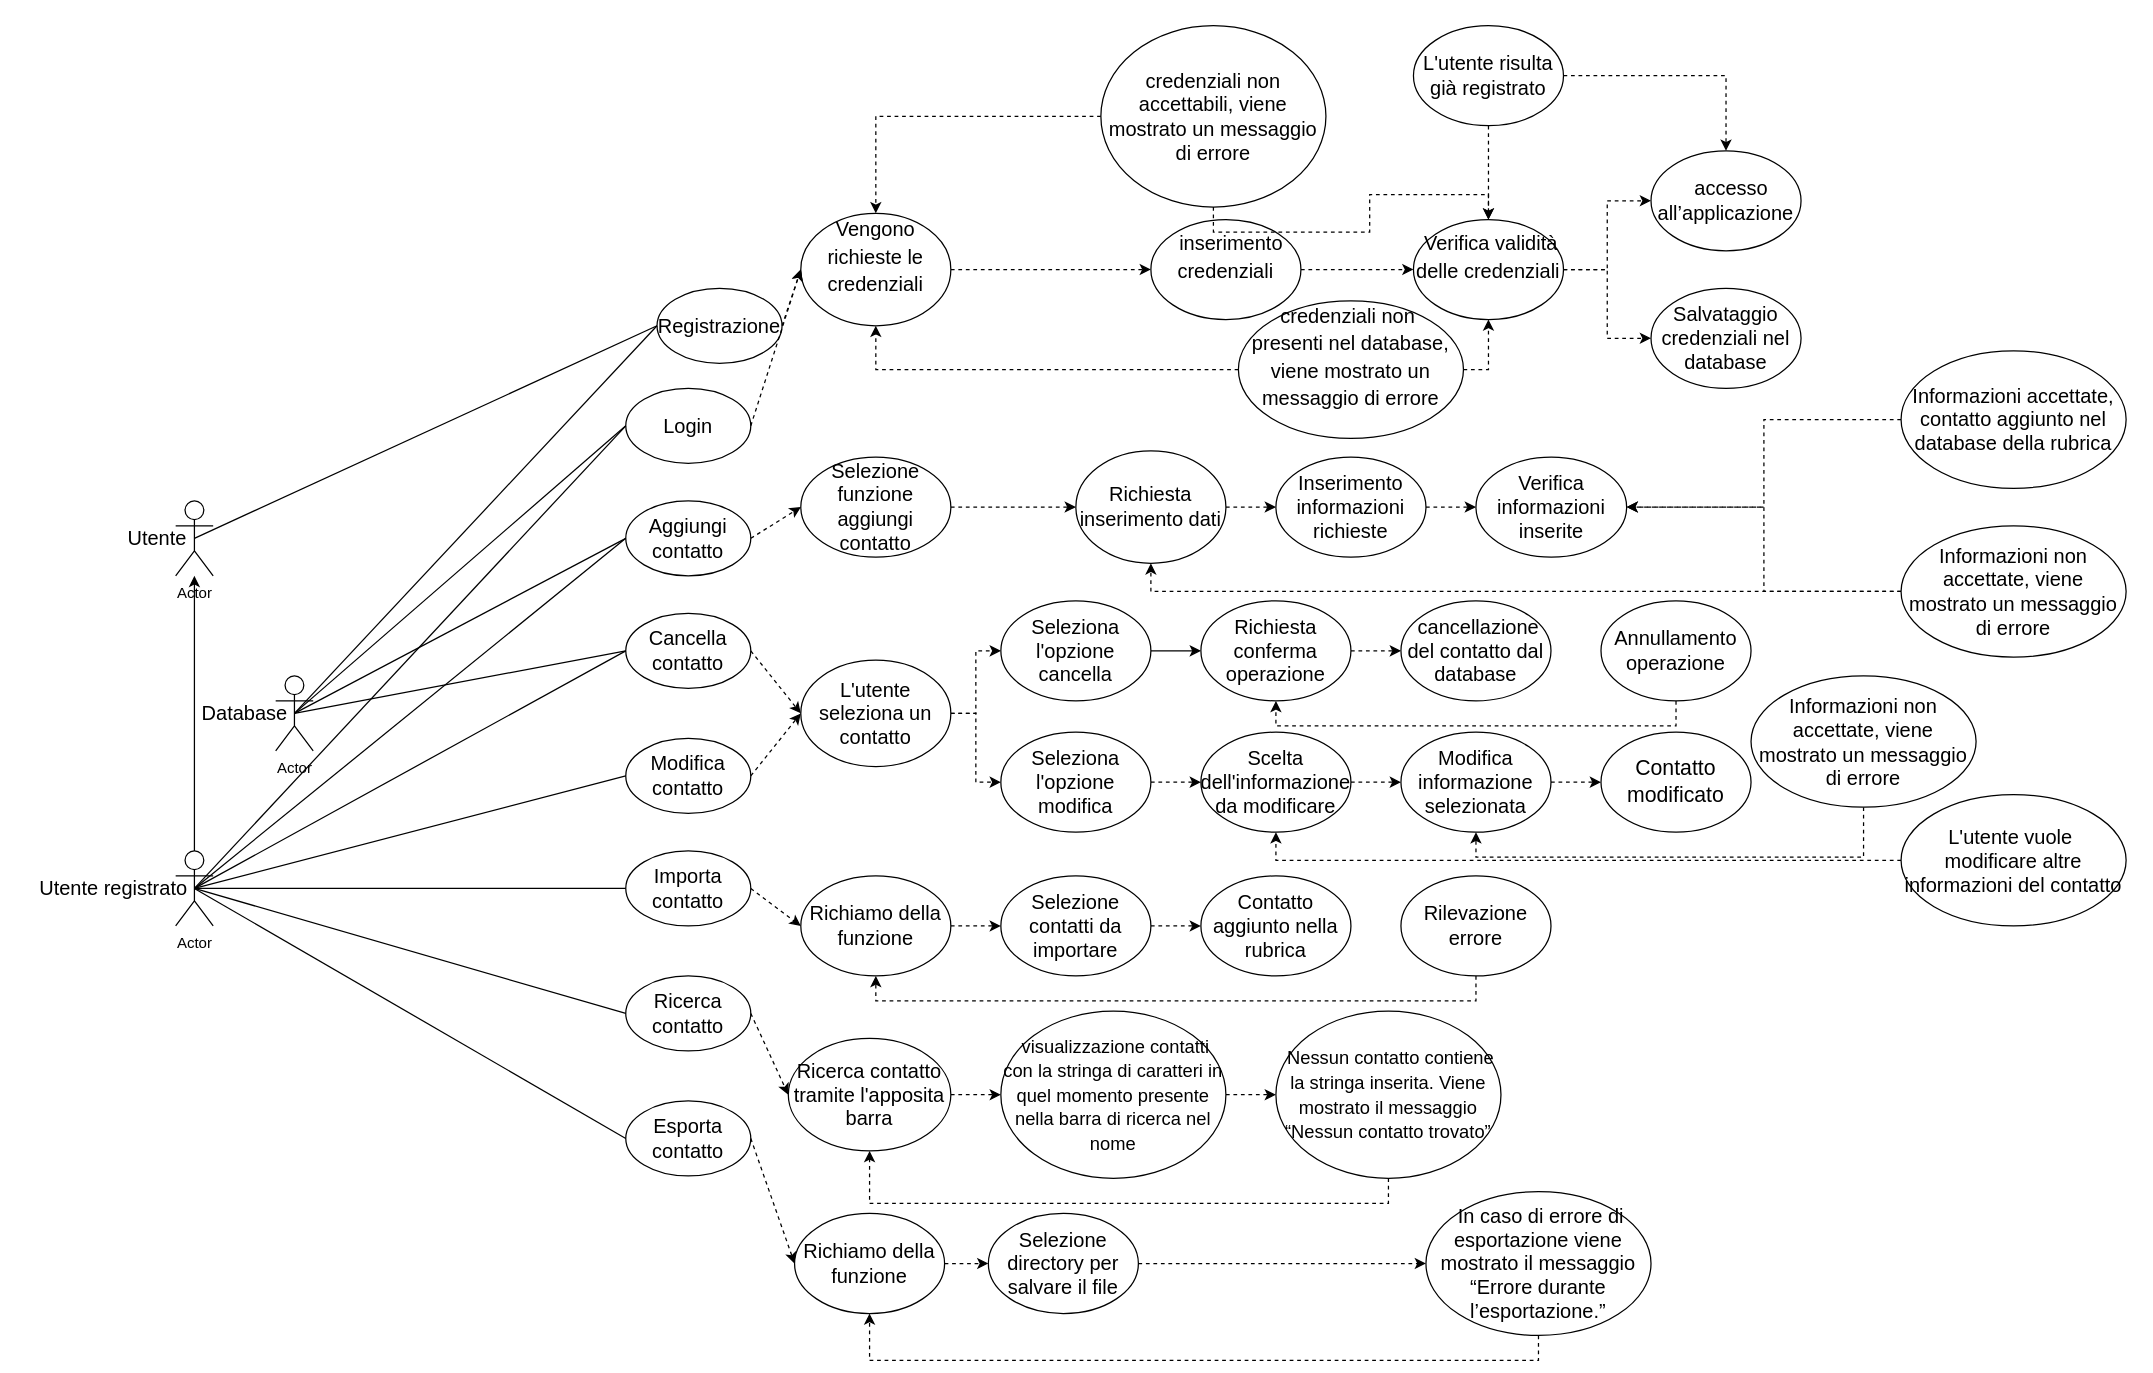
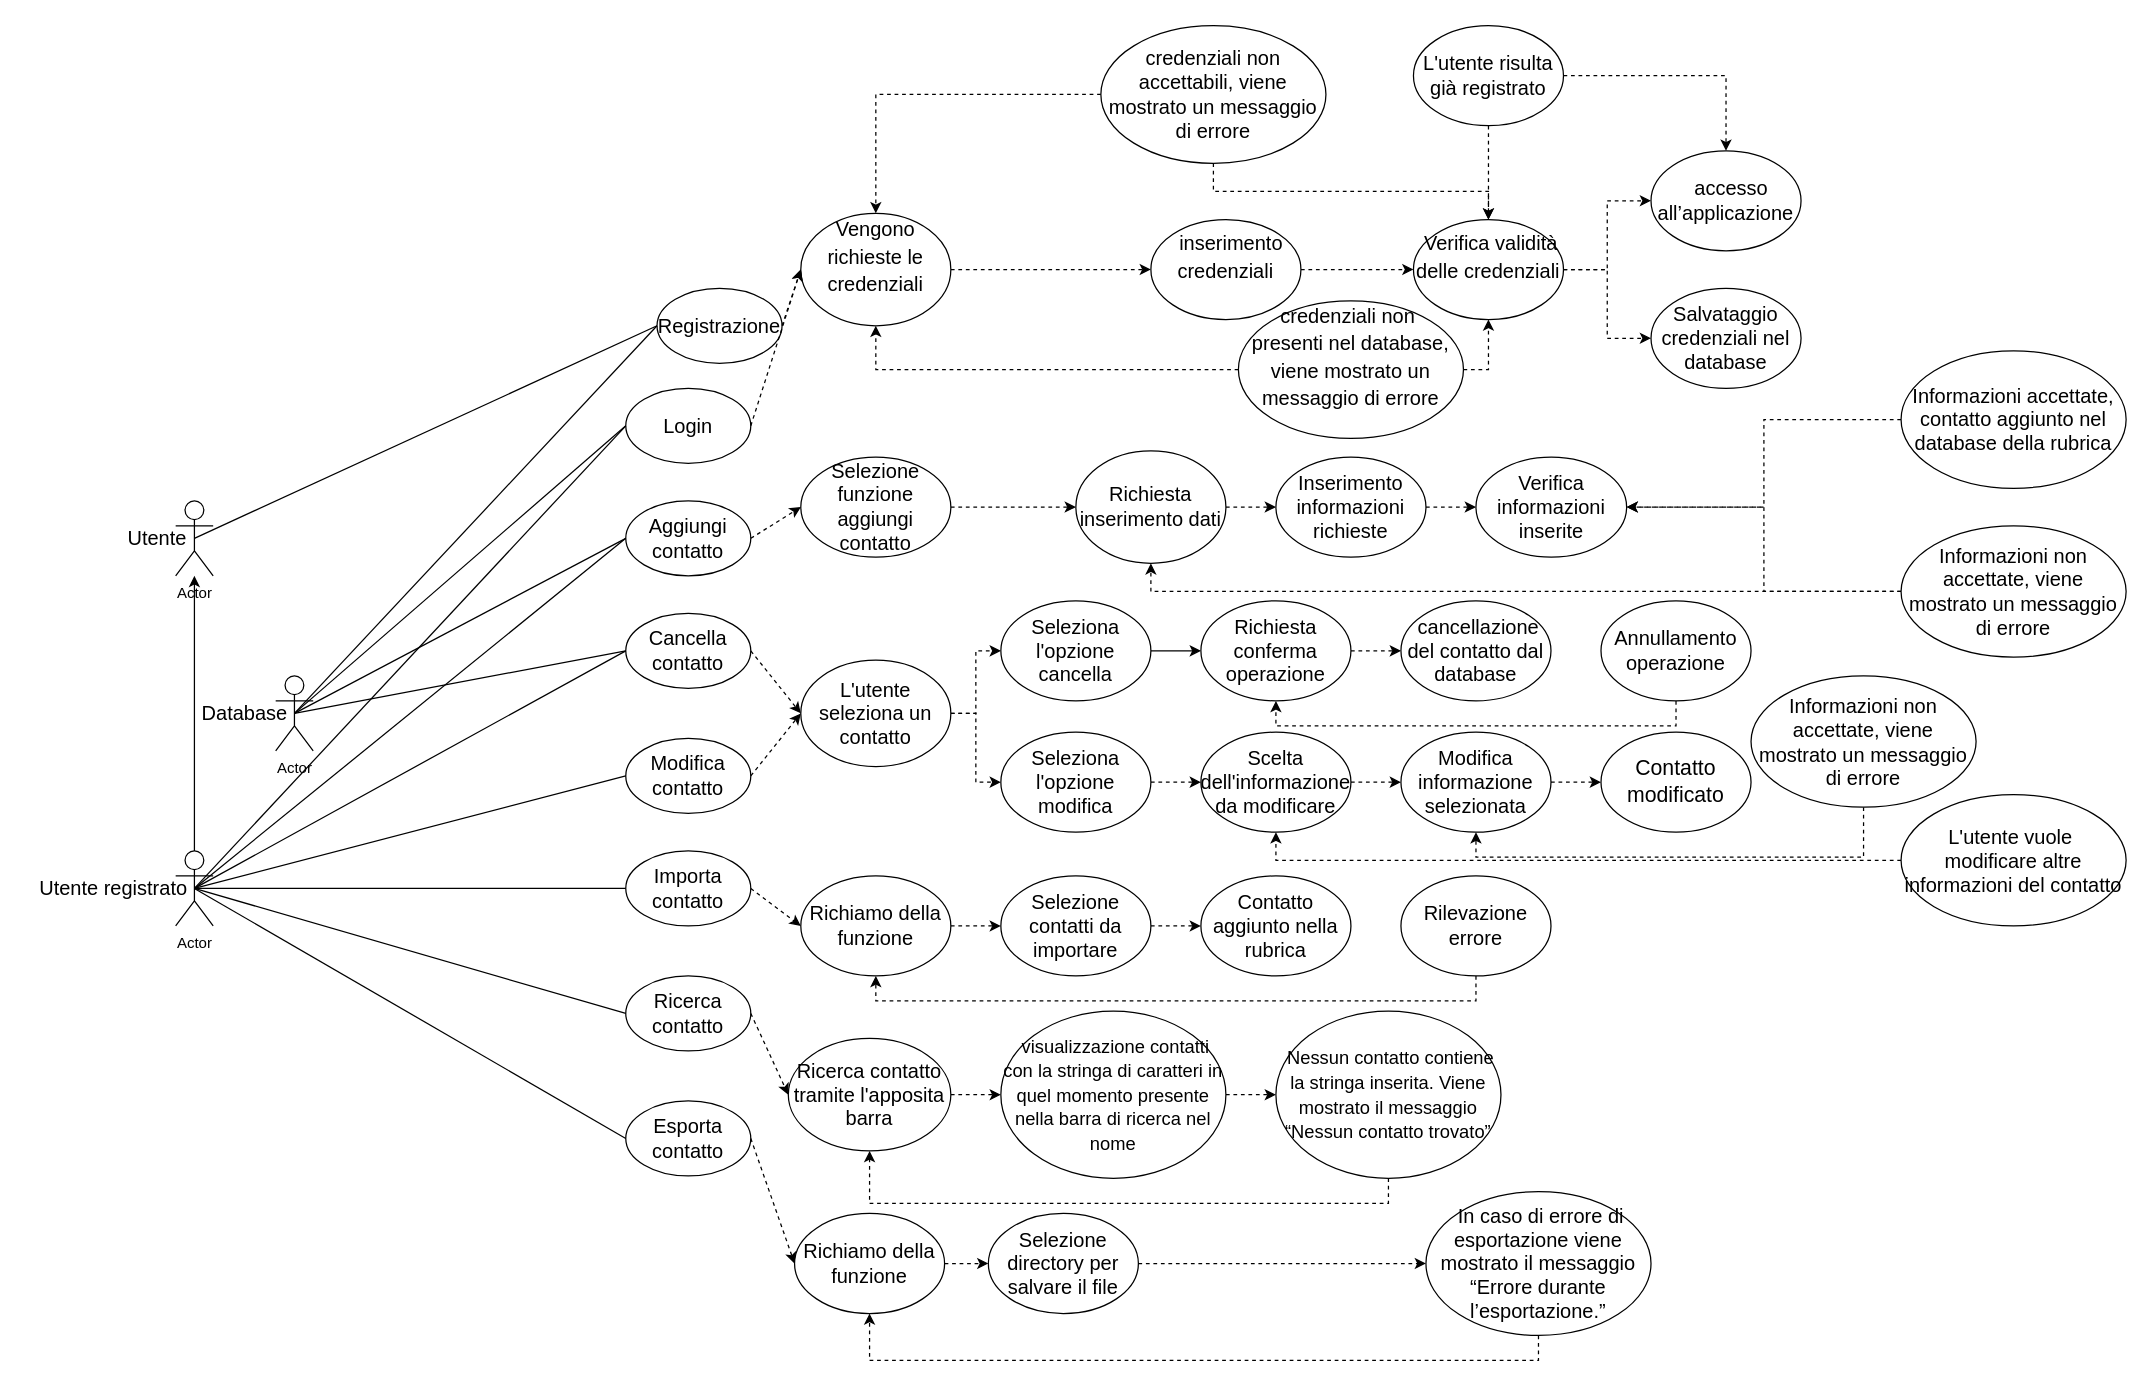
(1213, 116) -> (1213, 94)
